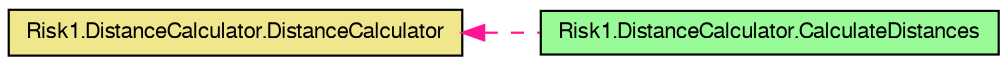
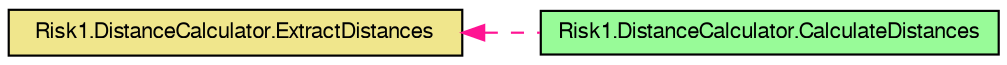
(235, 33) -> (235, 33)
